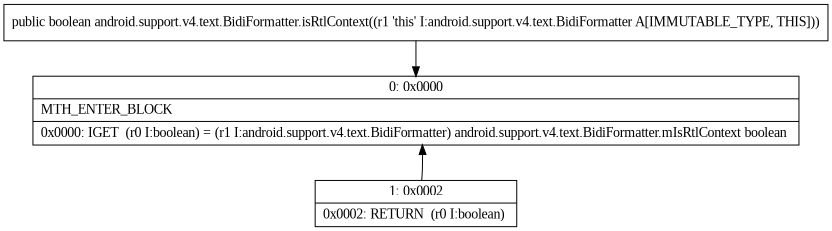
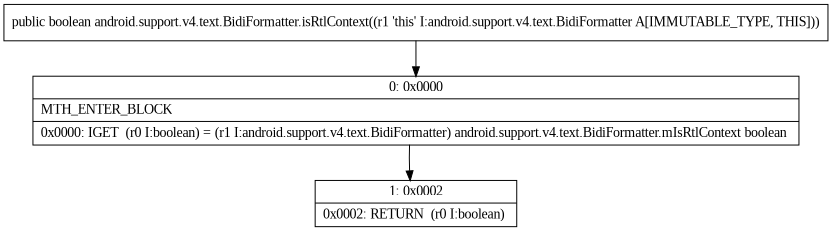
(422, 168) -> (409, 158)
